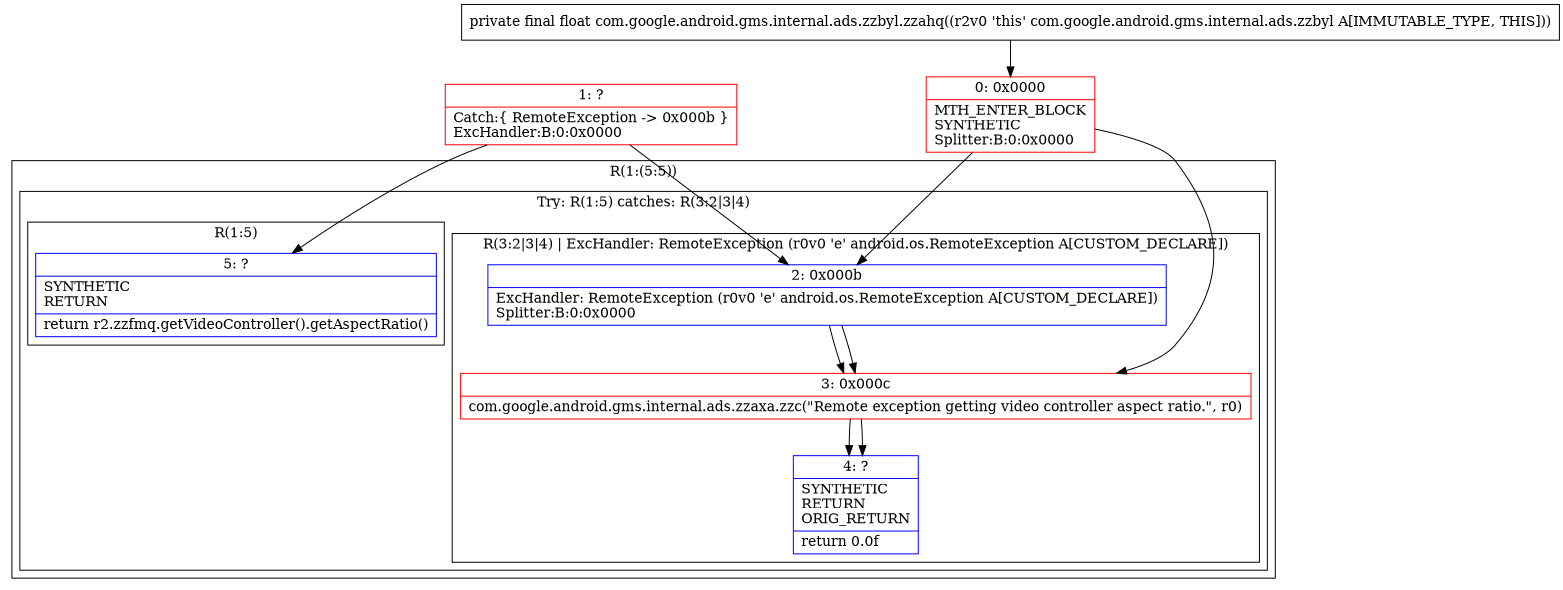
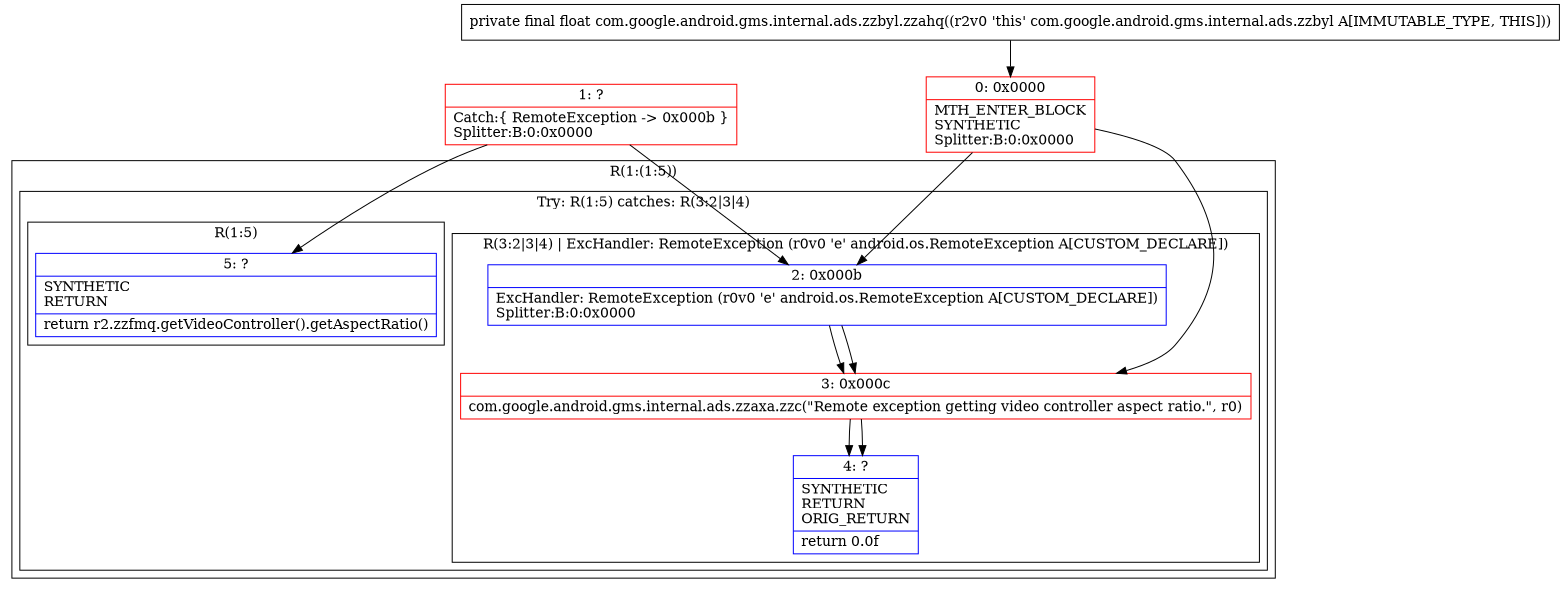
(538, 133) -> (524, 133)
(644, 172) -> (644, 172)
